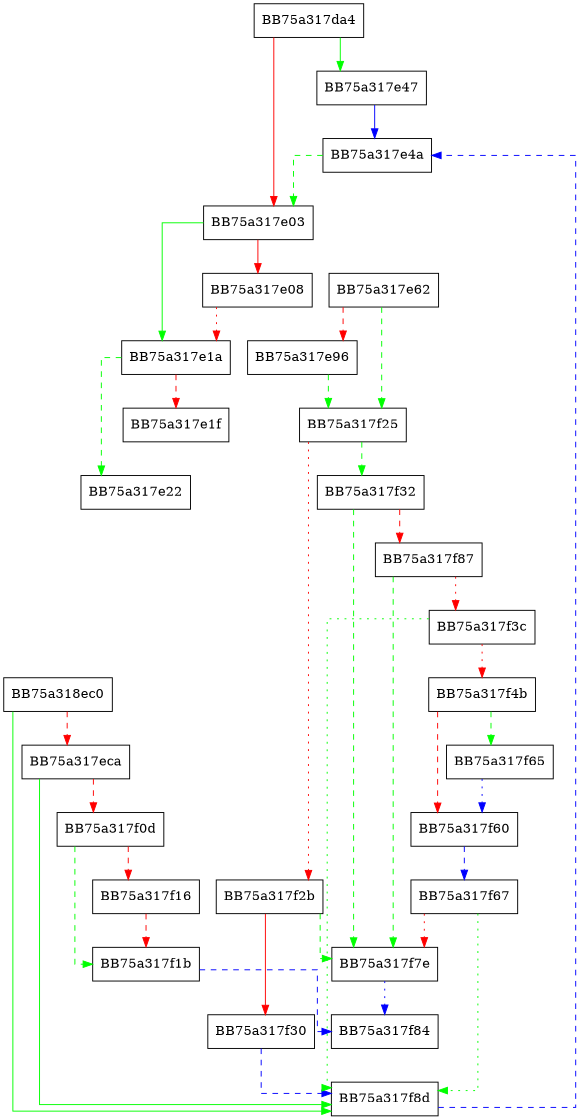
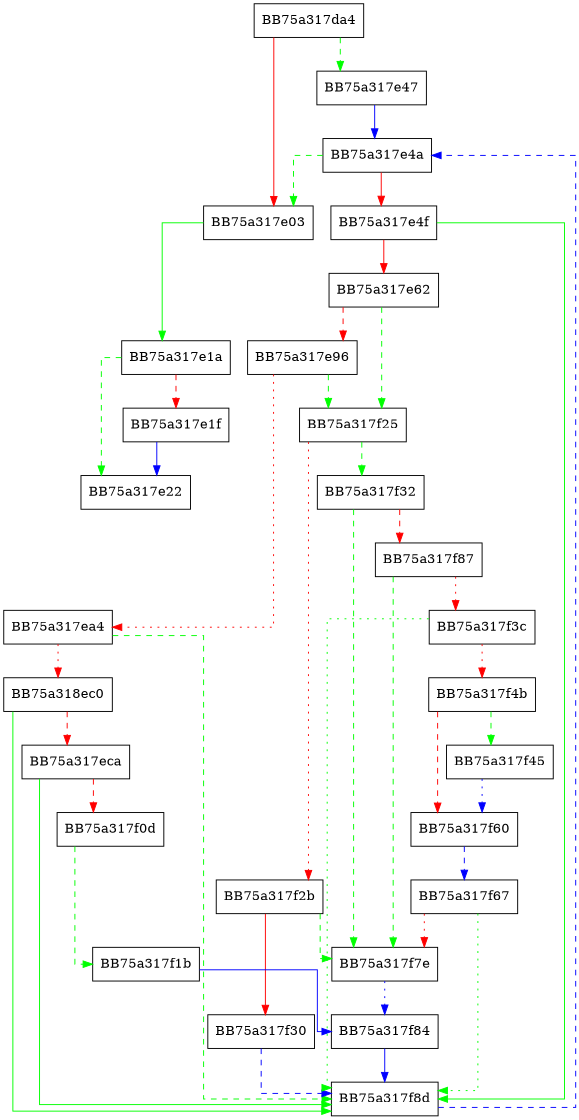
(340, 50) -> (340, 50)
none -> (384, 223)
(257, 290) -> none
none -> (157, 454)
none -> (58, 627)
(500, 762) -> (500, 762)
(146, 897) -> none
(292, 970) -> (292, 970)
none -> (385, 1060)
